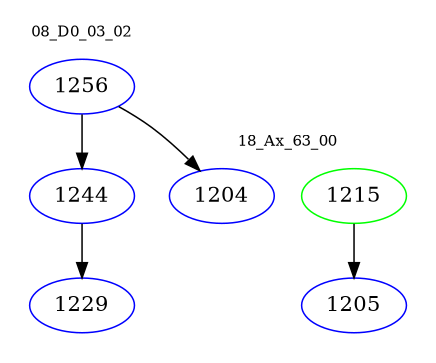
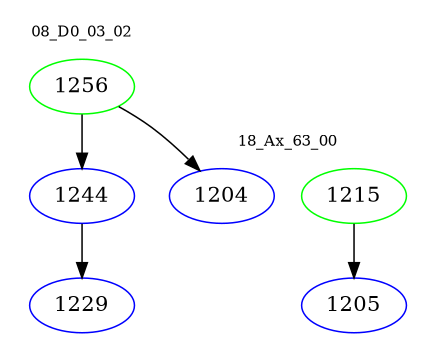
(82, 87) -> (82, 87)
